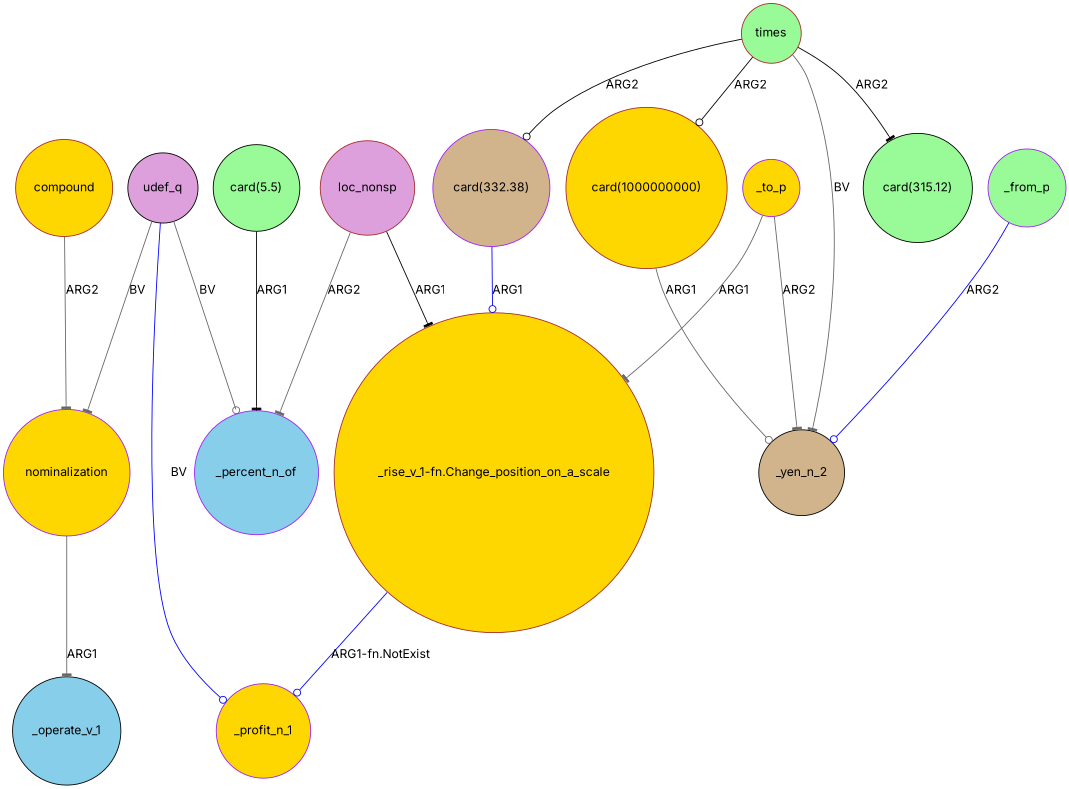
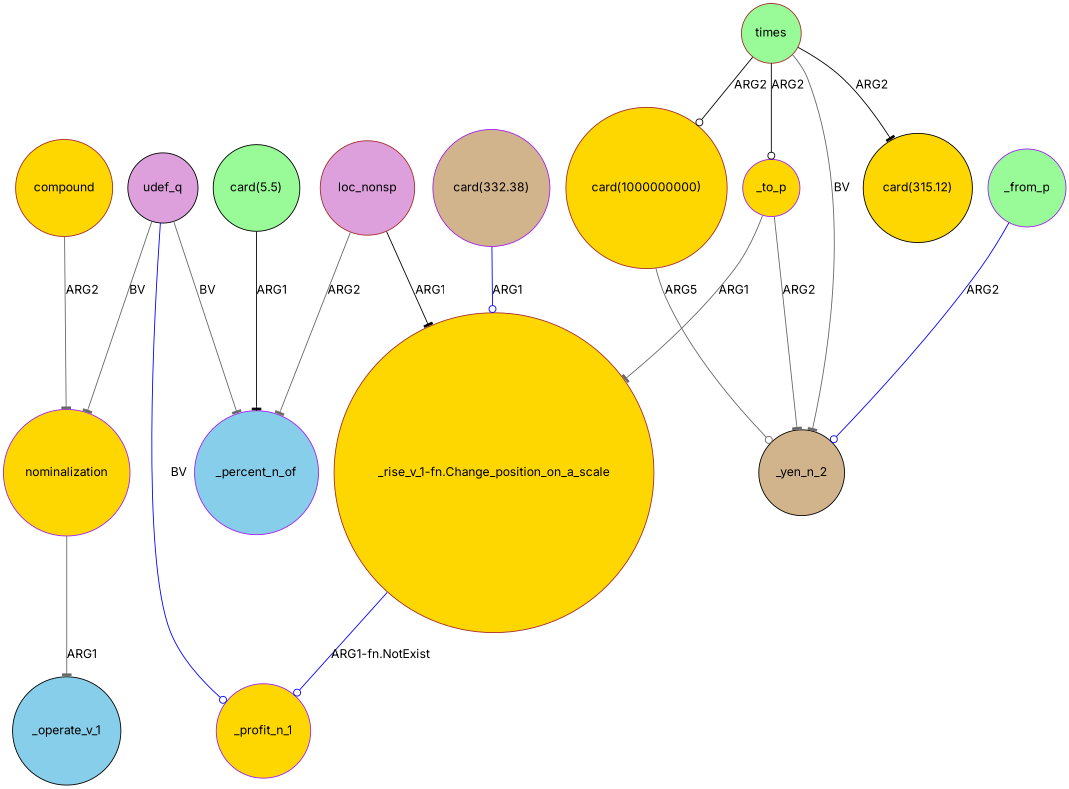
(628, 71) -> (771, 108)
(918, 188) -> (918, 188)
(681, 291) -> (681, 291)
(205, 315) -> (205, 315)
